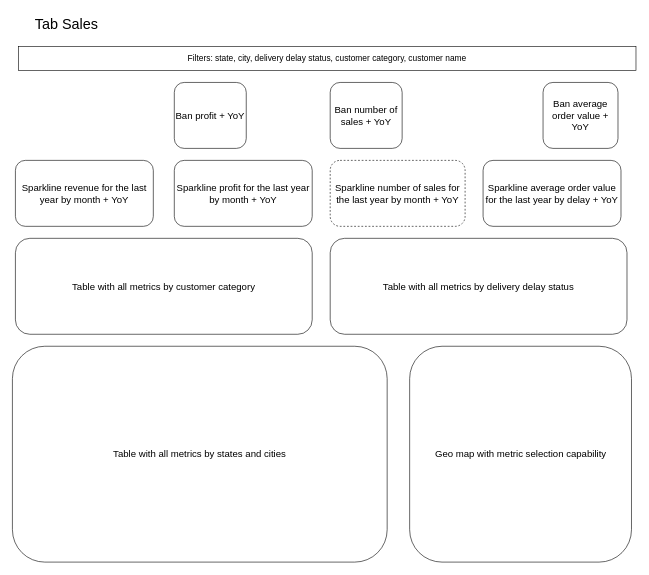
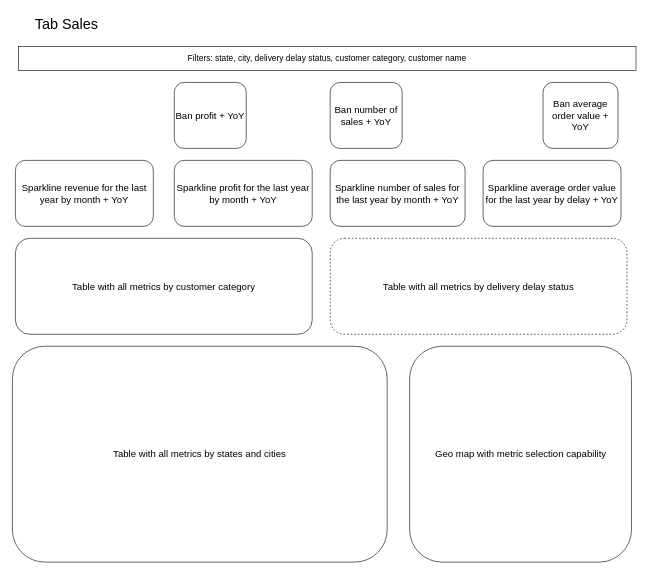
(398, 194) -> (398, 194)
(479, 287) -> (479, 287)
